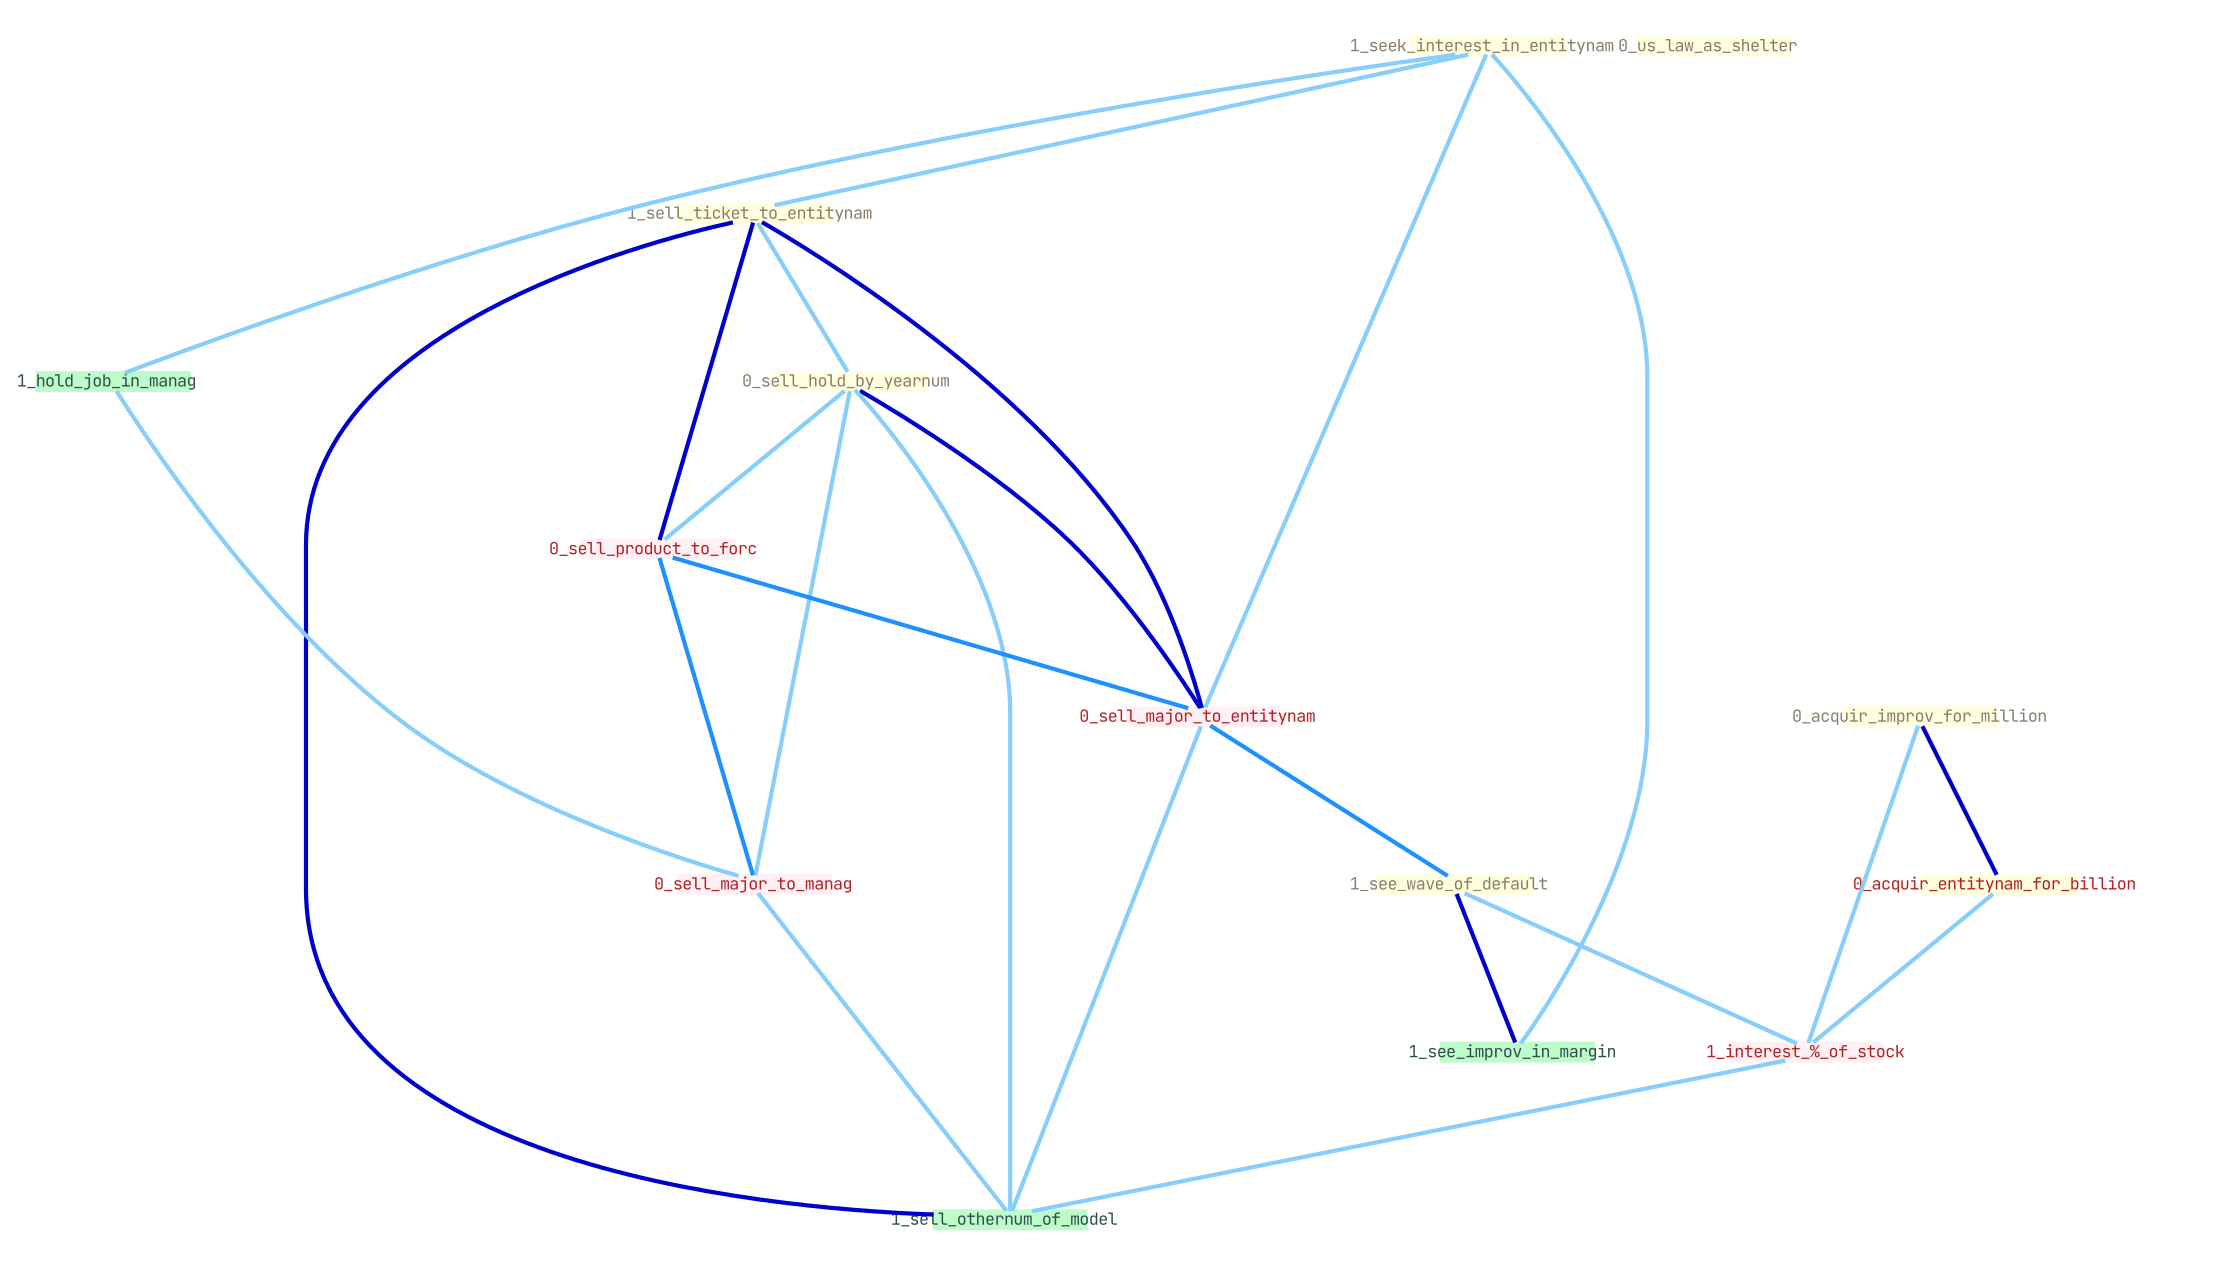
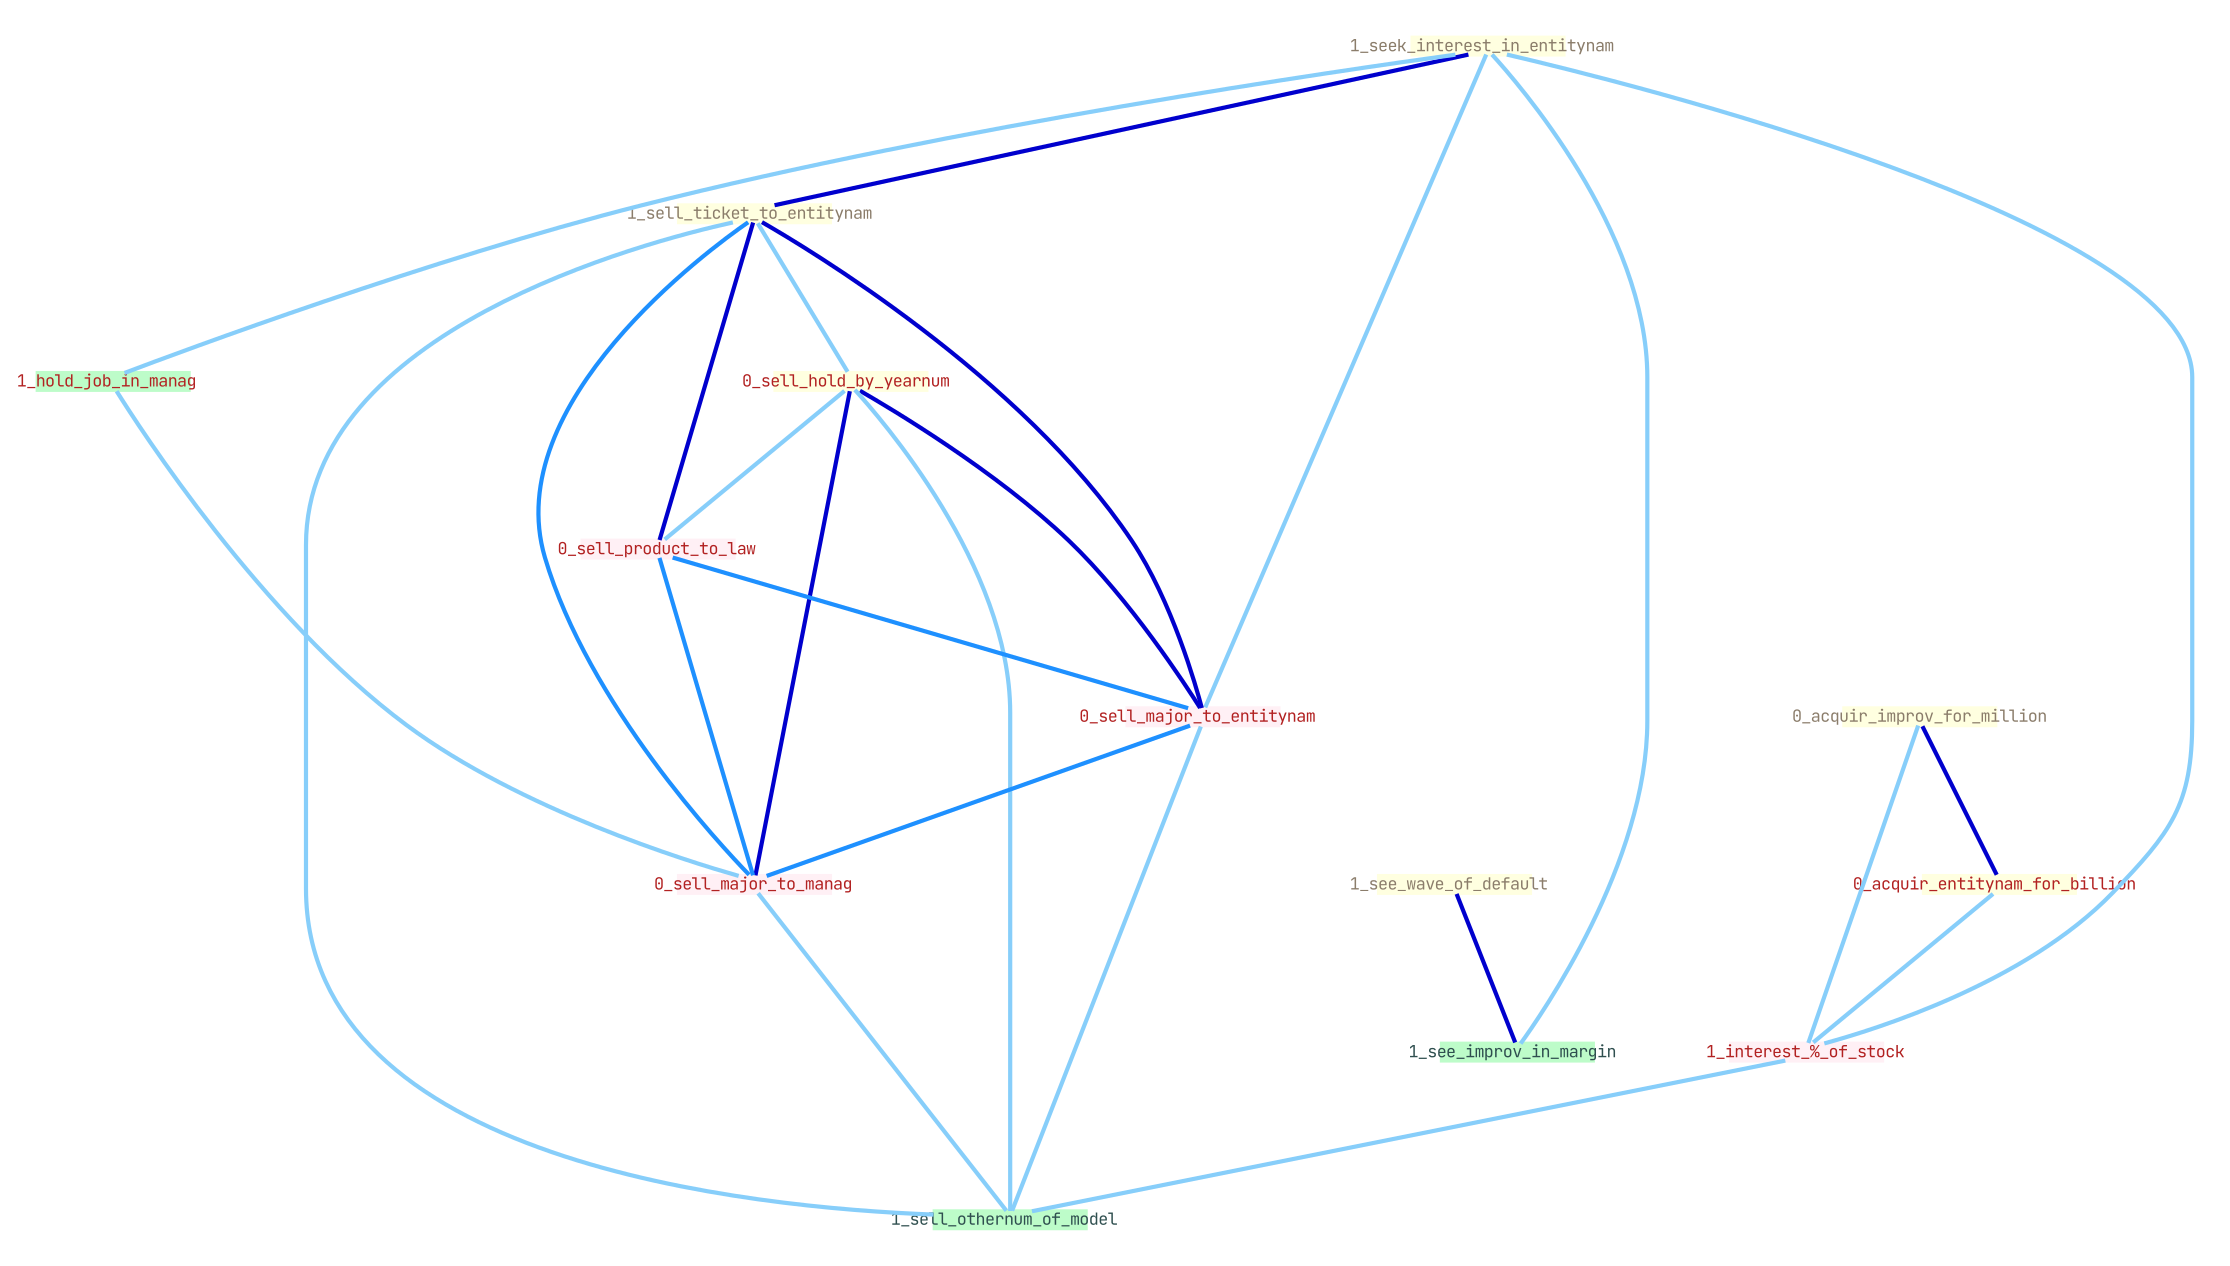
(1714, 46) -> none
(1052, 145) -> (1052, 145)
(113, 381) -> (113, 381)
(851, 381) -> (851, 381)
none -> (543, 540)
(658, 549) -> (658, 549)
(803, 633) -> (803, 633)
(1329, 801) -> (978, 801)
(306, 817) -> (306, 817)
(1631, 968) -> (2192, 421)
